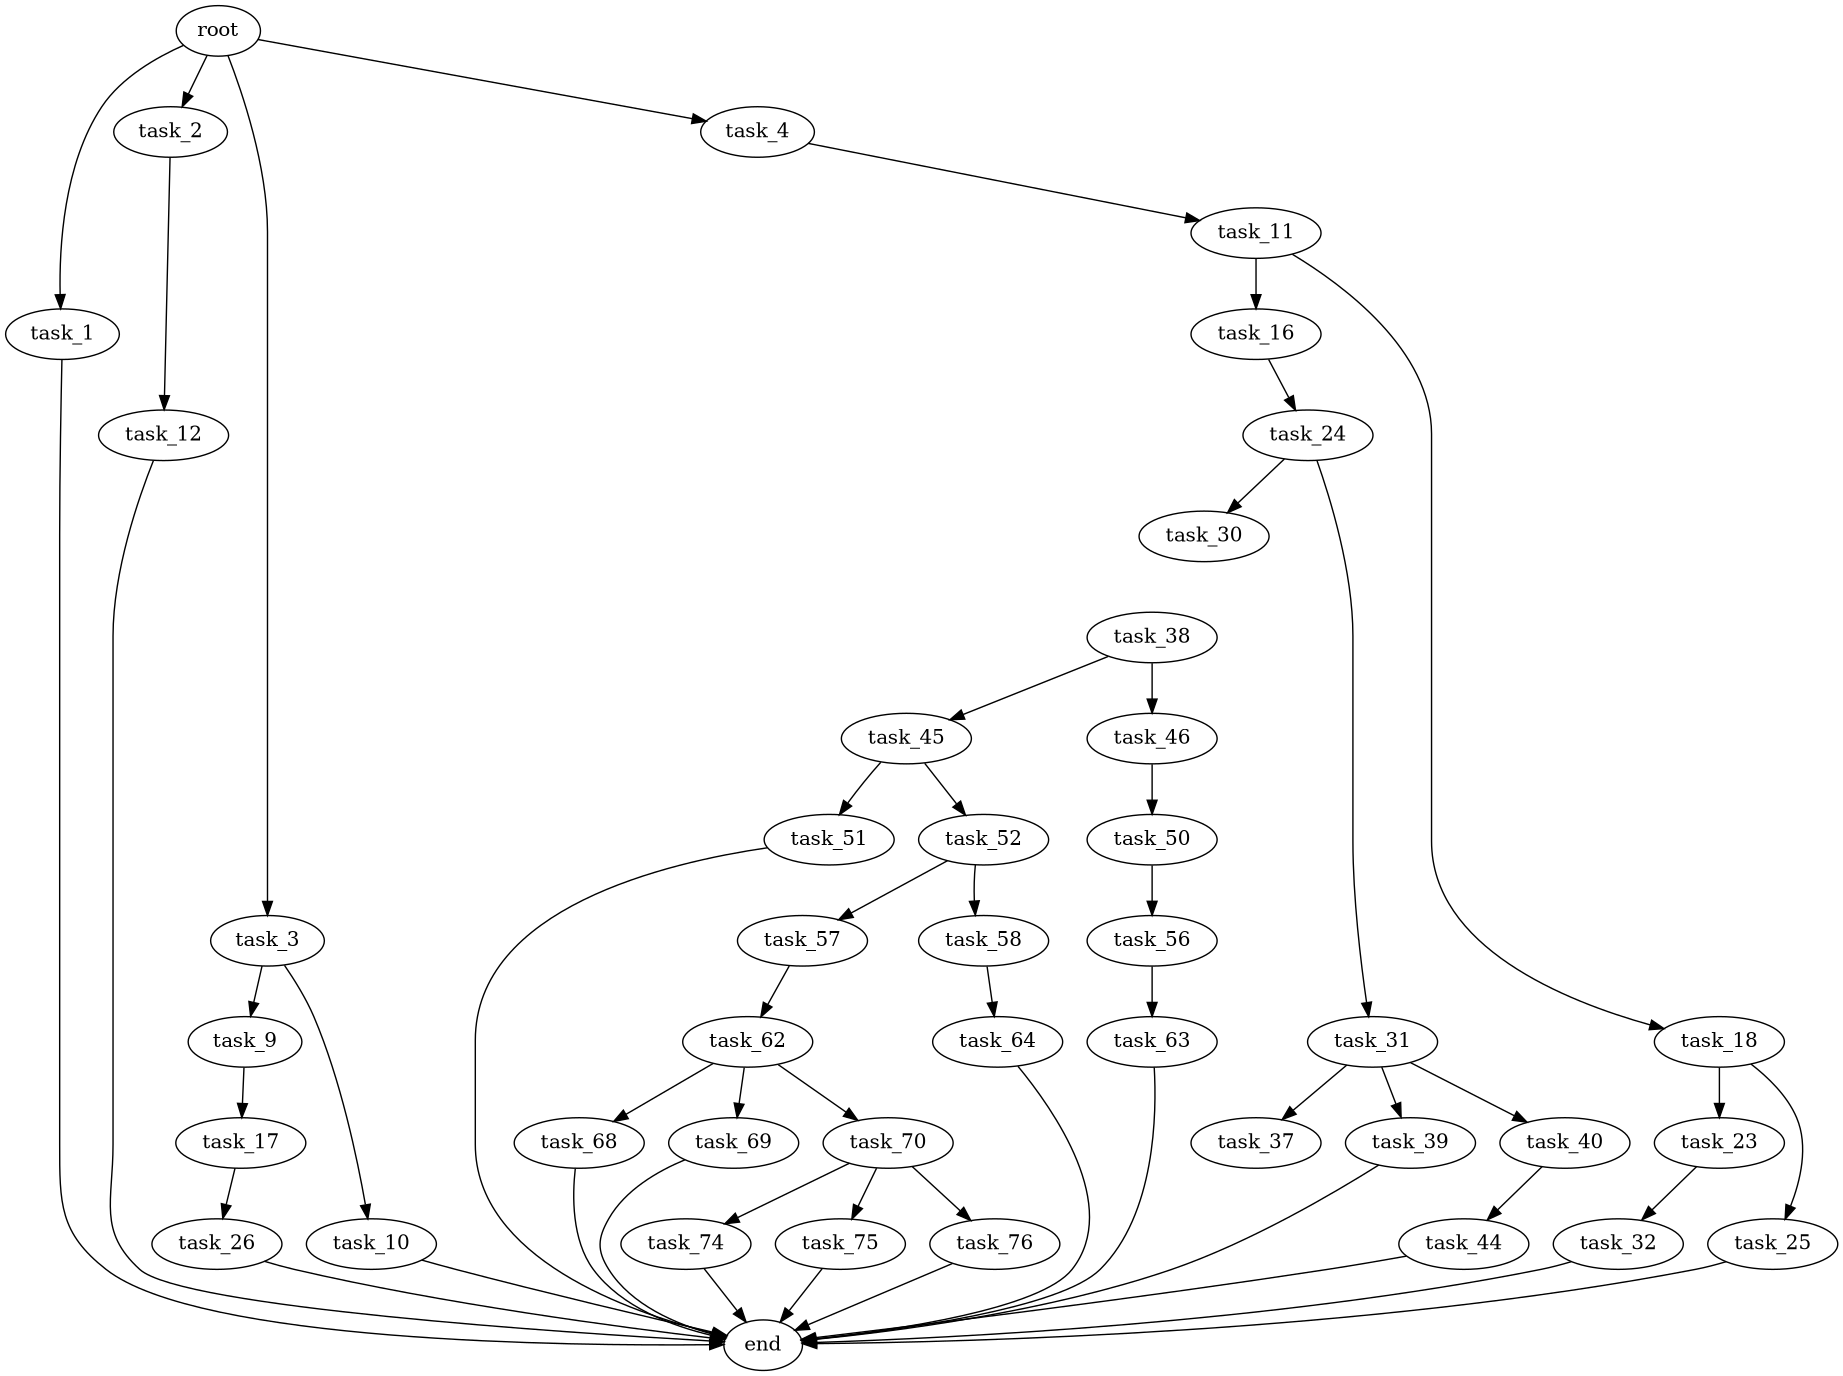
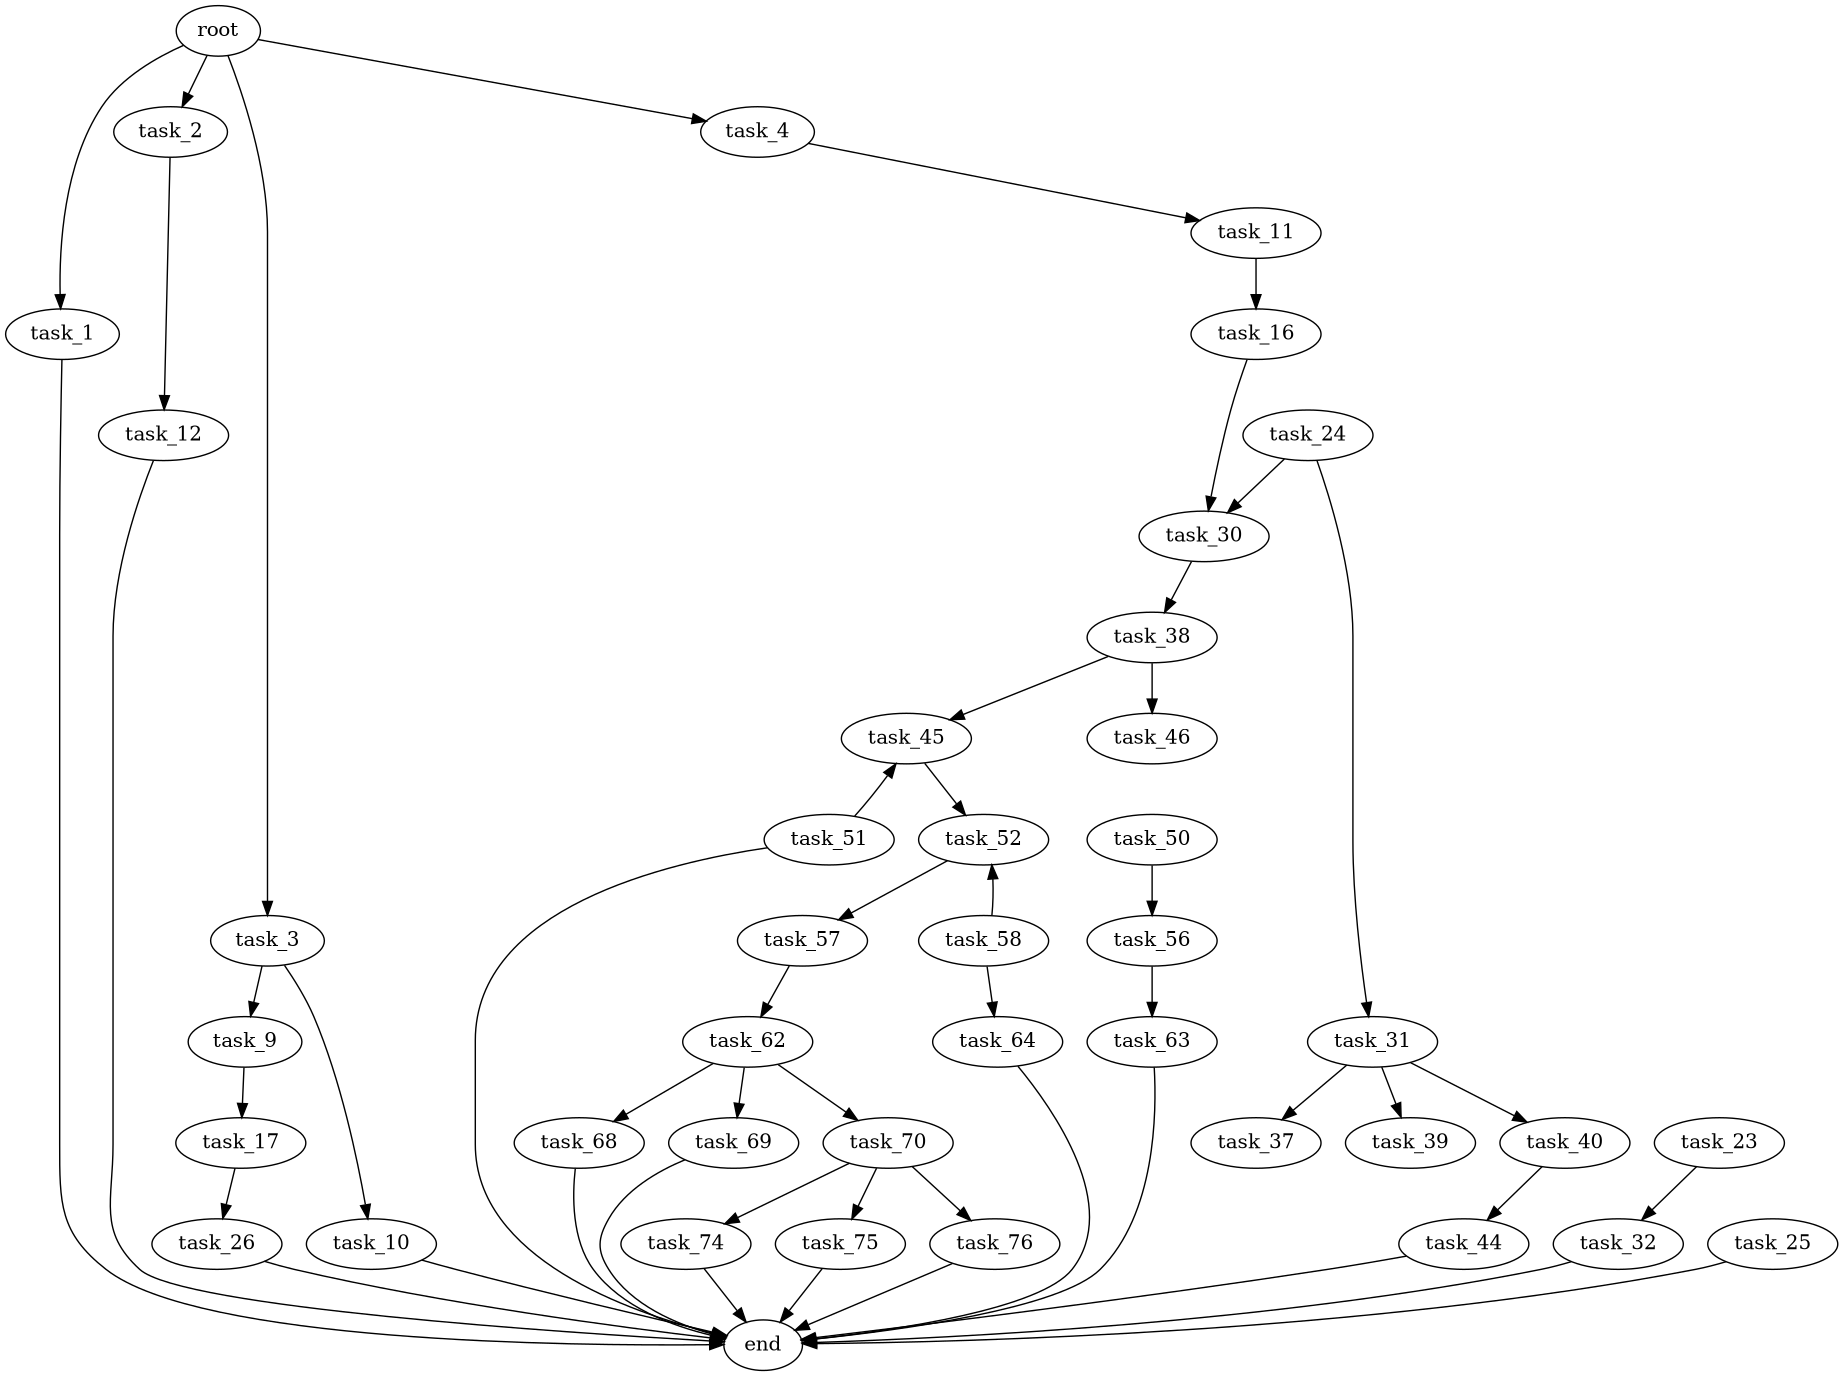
(1279, 379) -> (1226, 427)
none -> (1181, 581)
(864, 782) -> (872, 796)
(1152, 782) -> none
(974, 883) -> (993, 897)
(1719, 1042) -> none
(1109, 1288) -> none
